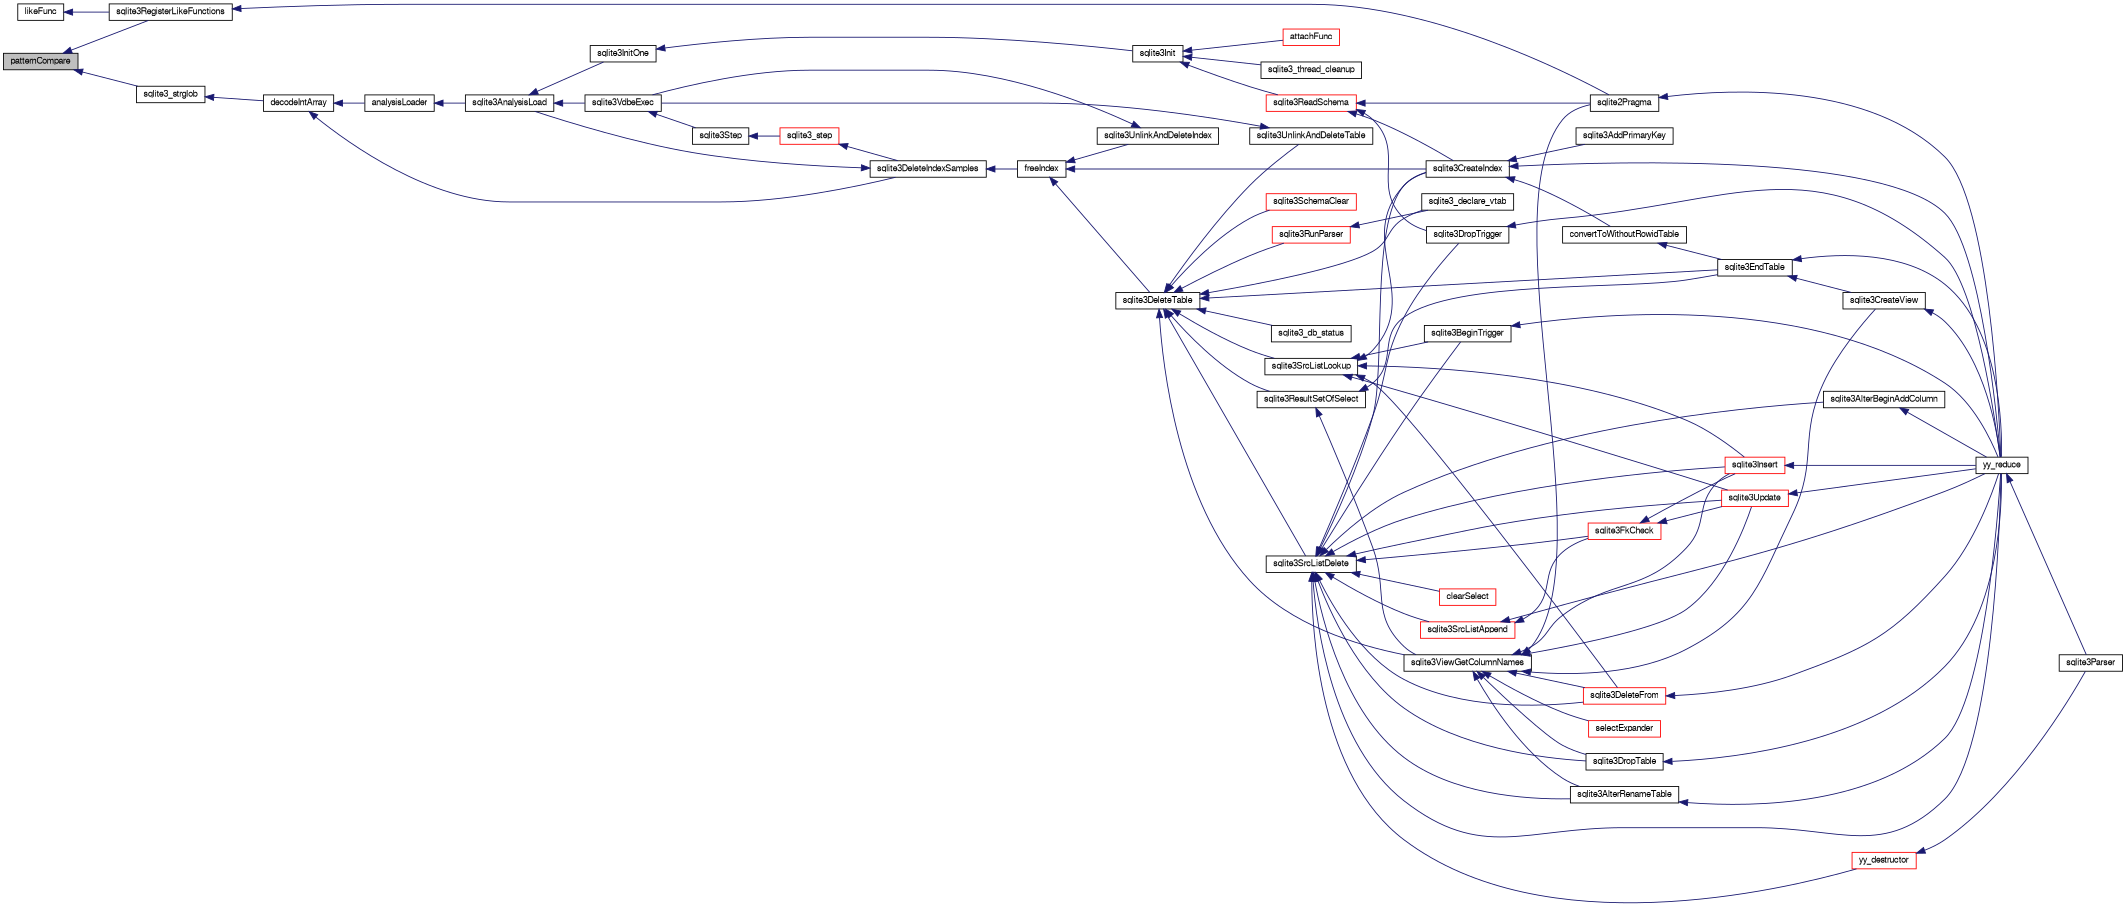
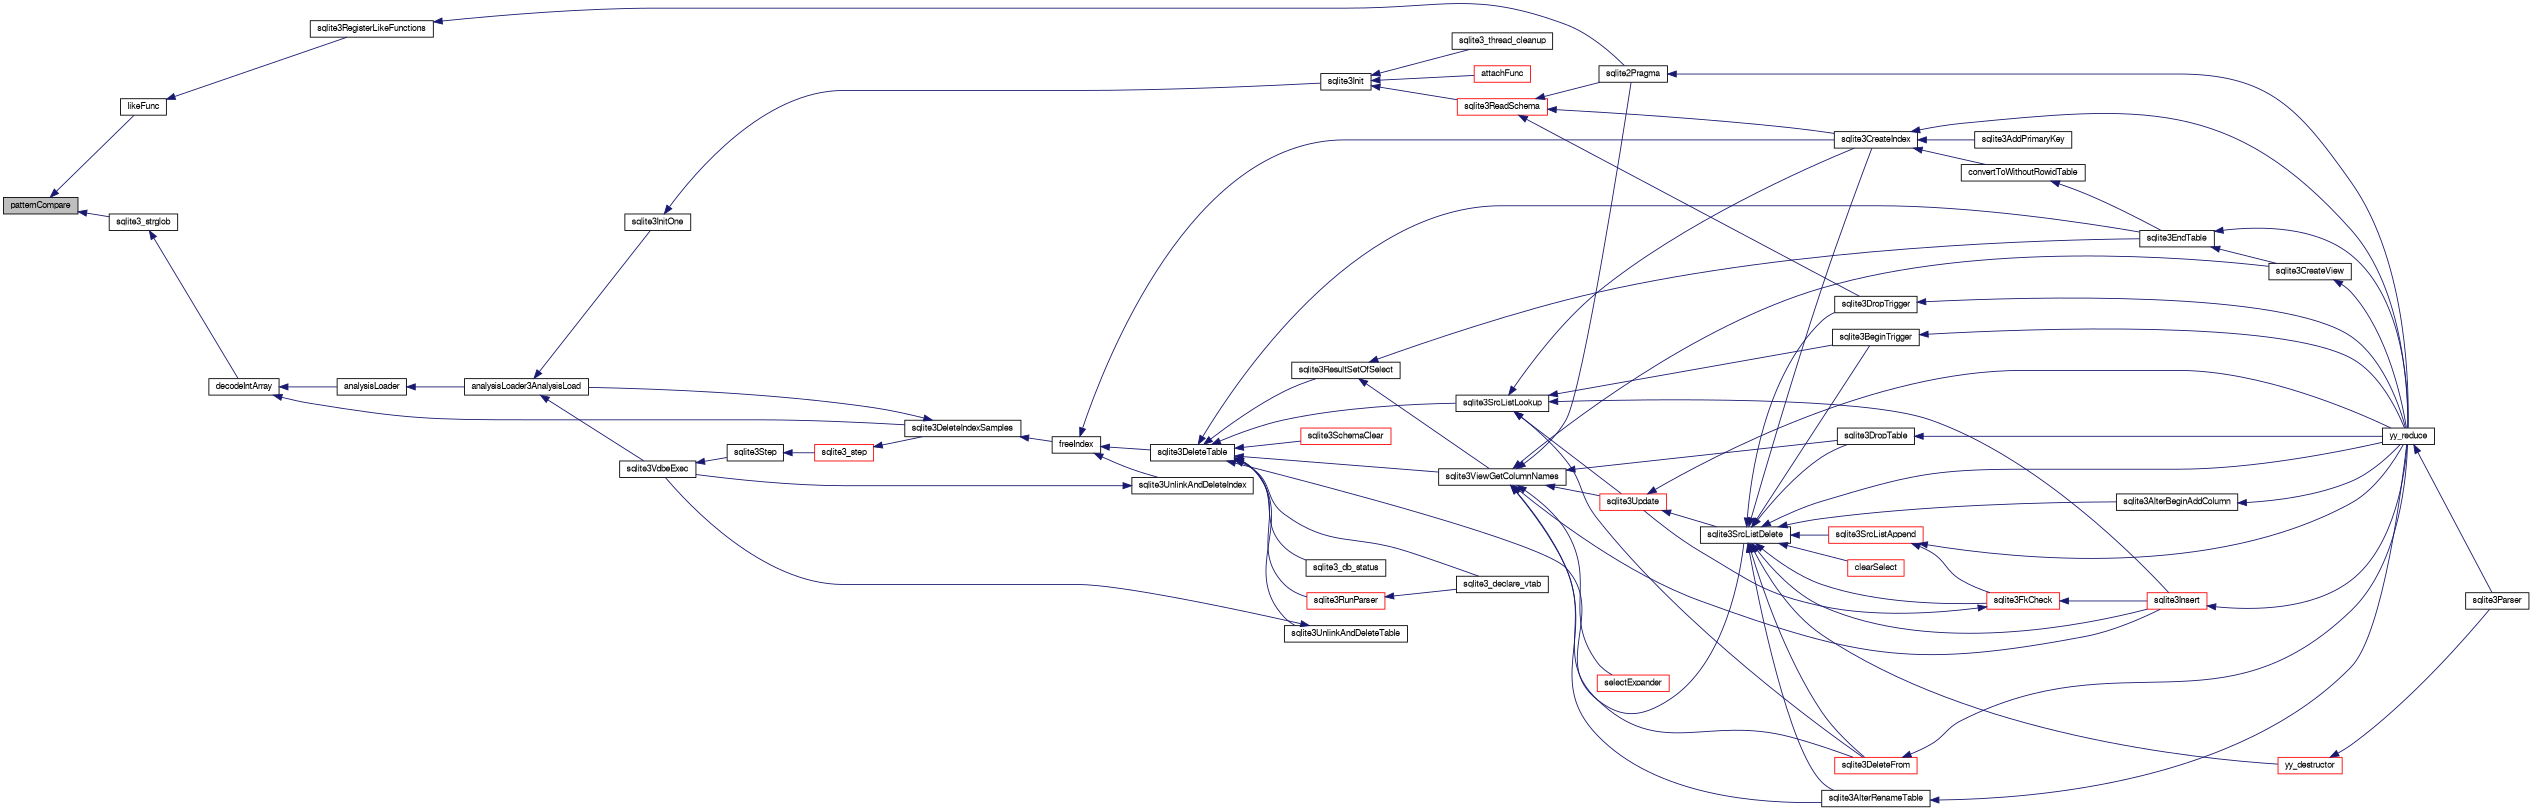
(110, 35) -> (95, 153)
(510, 103) -> (526, 387)
(1537, 518) -> (1694, 520)
